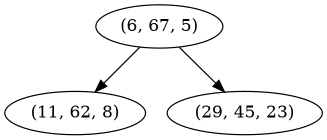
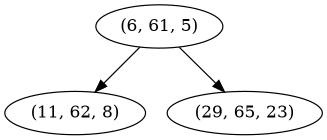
(159, 26) -> (159, 26)
(245, 113) -> (245, 113)
